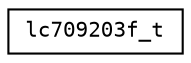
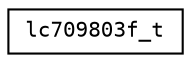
(96, 31) -> (96, 31)
